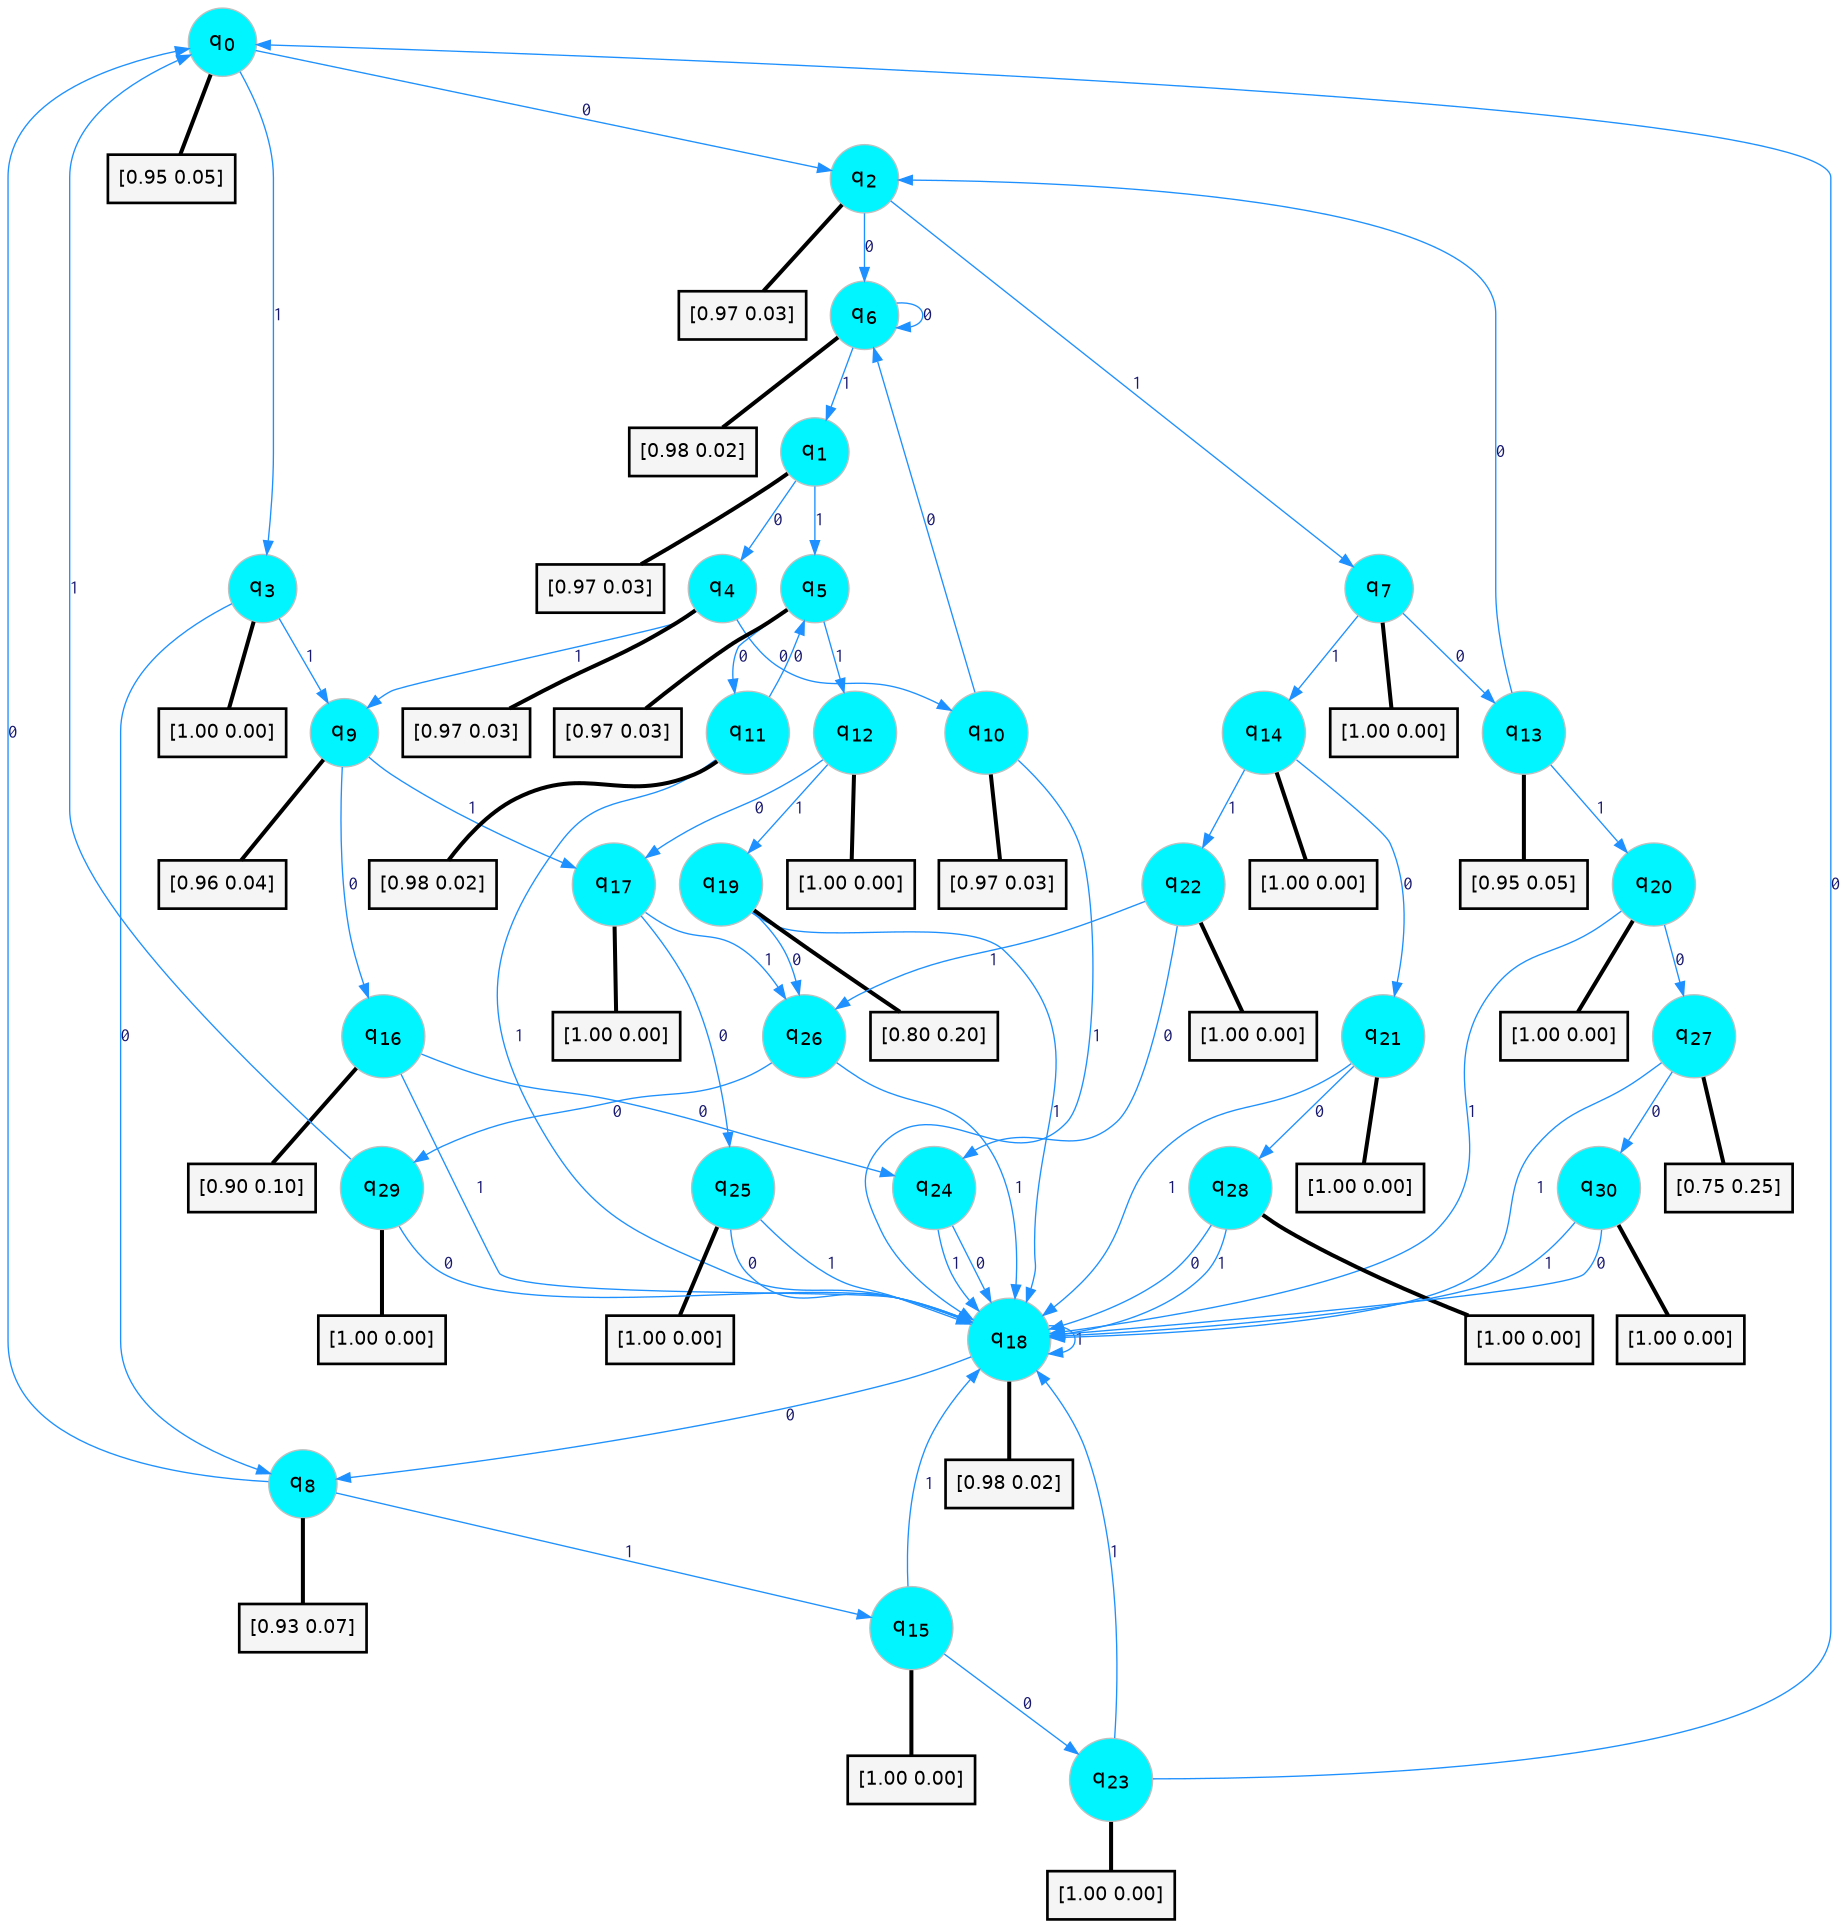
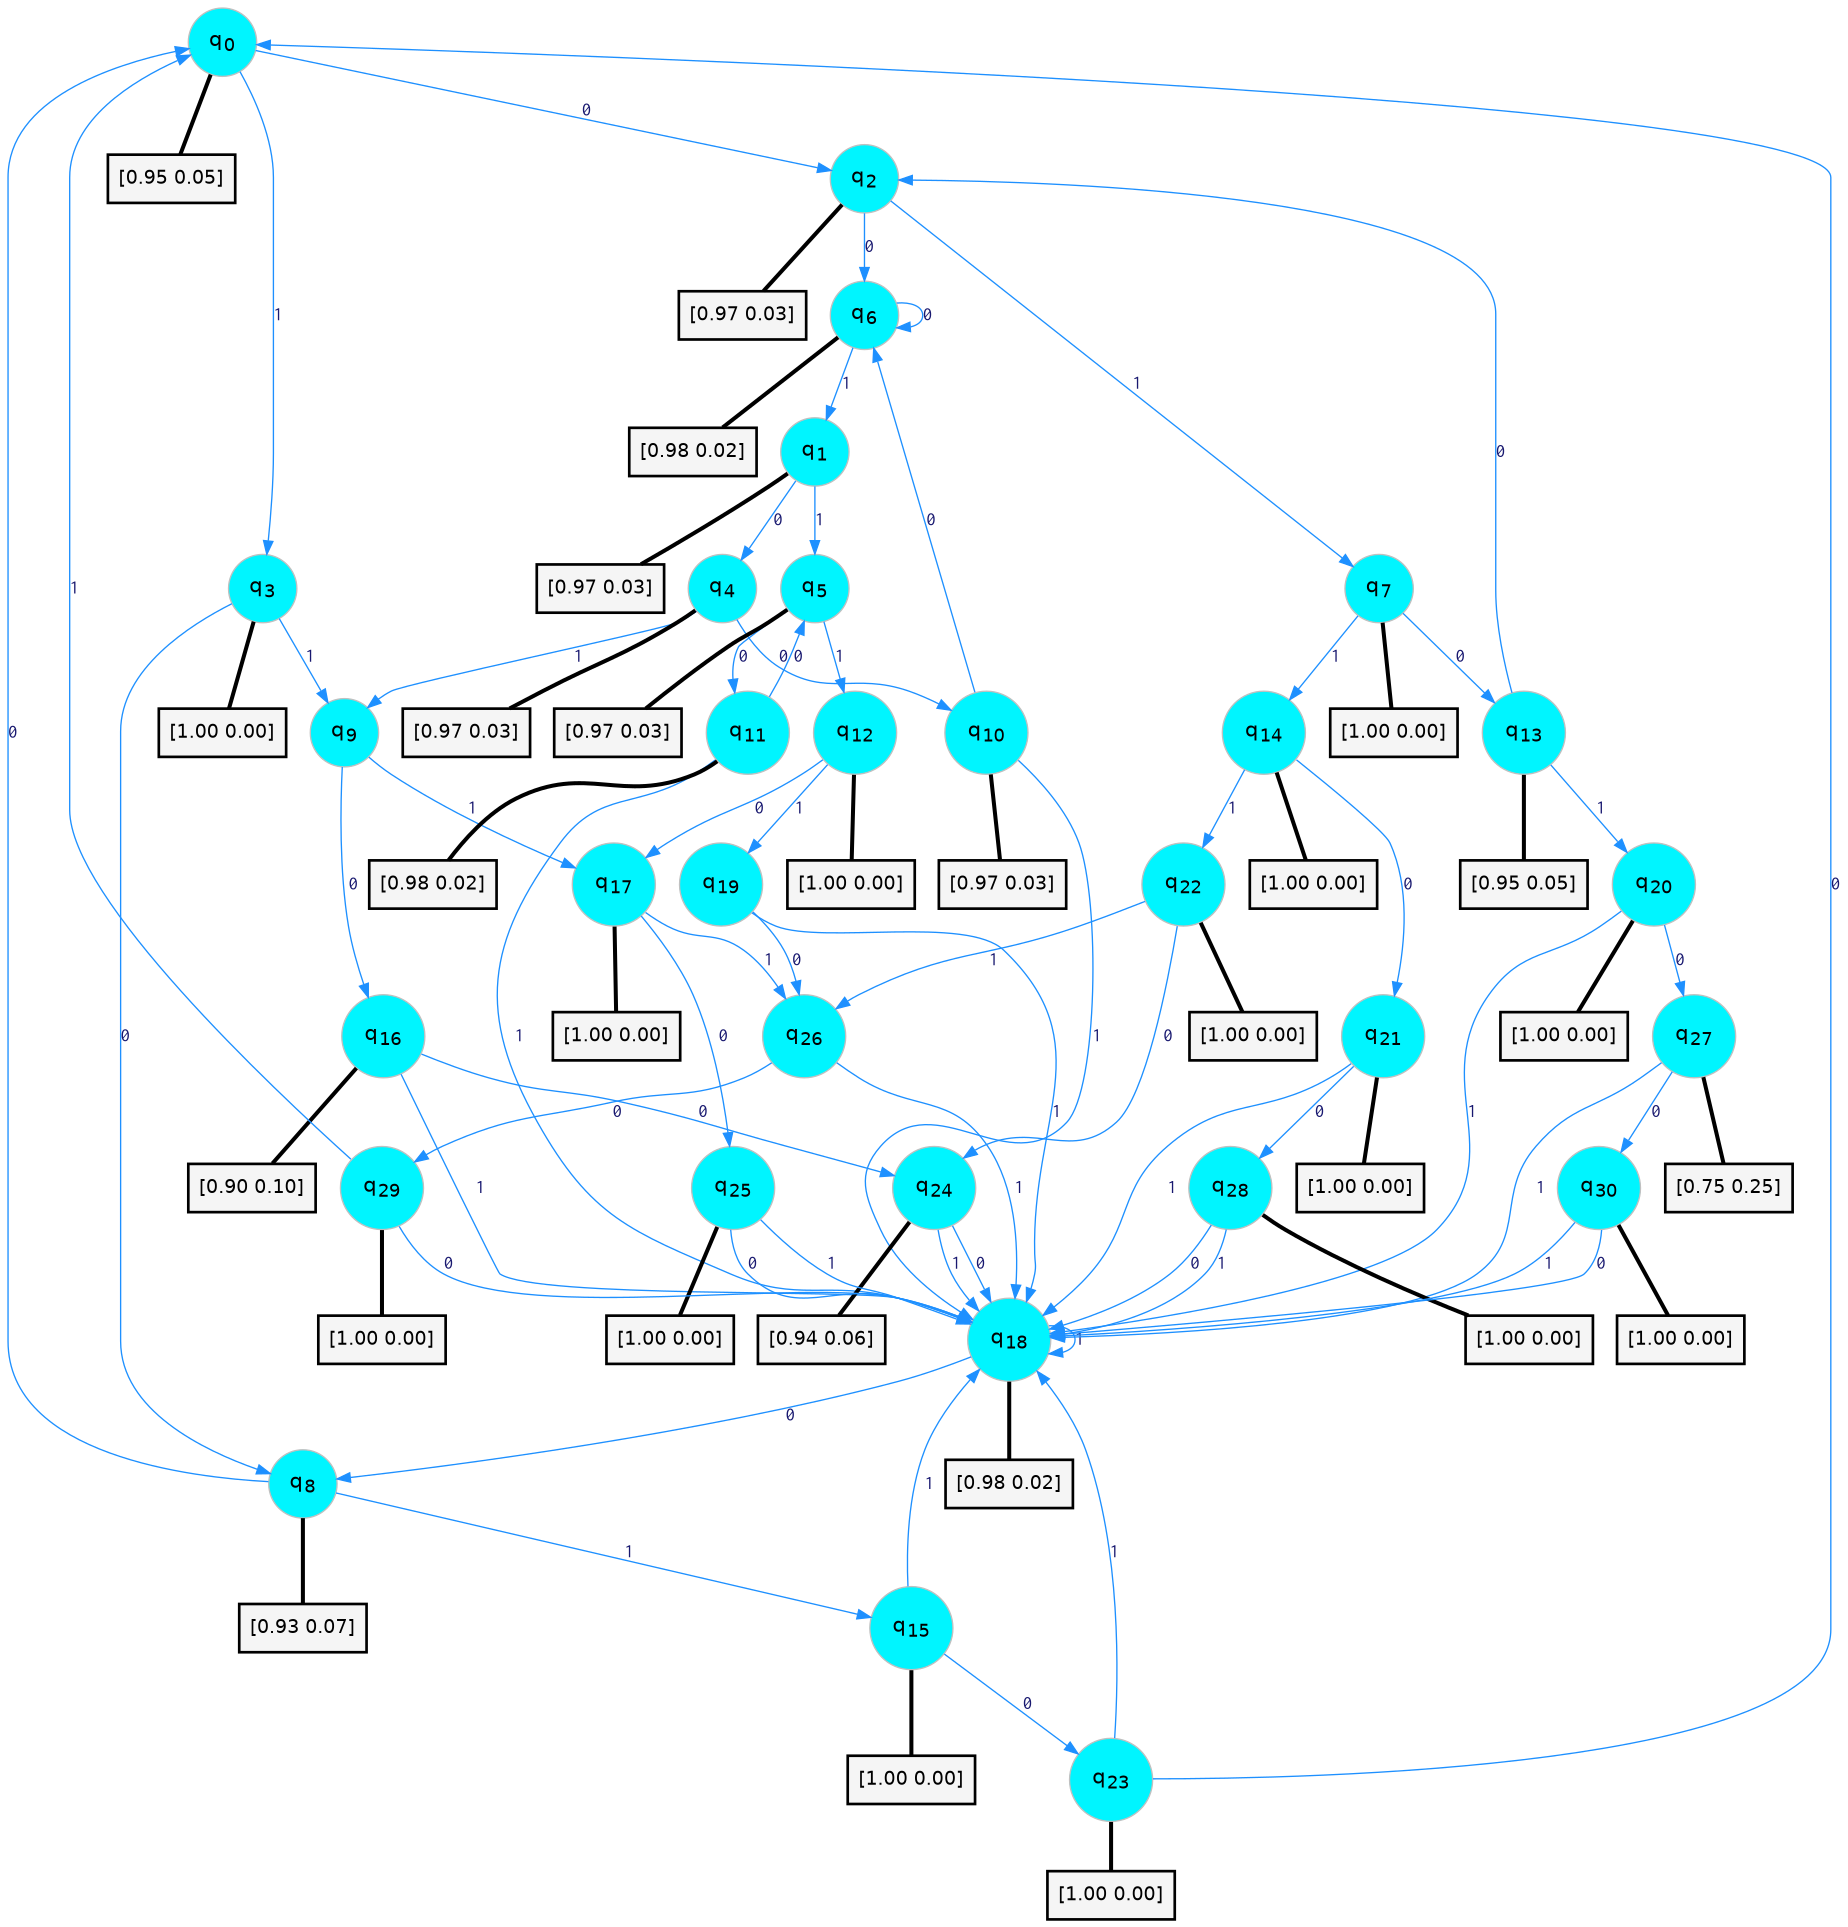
(222, 885) -> none
(934, 1036) -> none
none -> (822, 1340)
